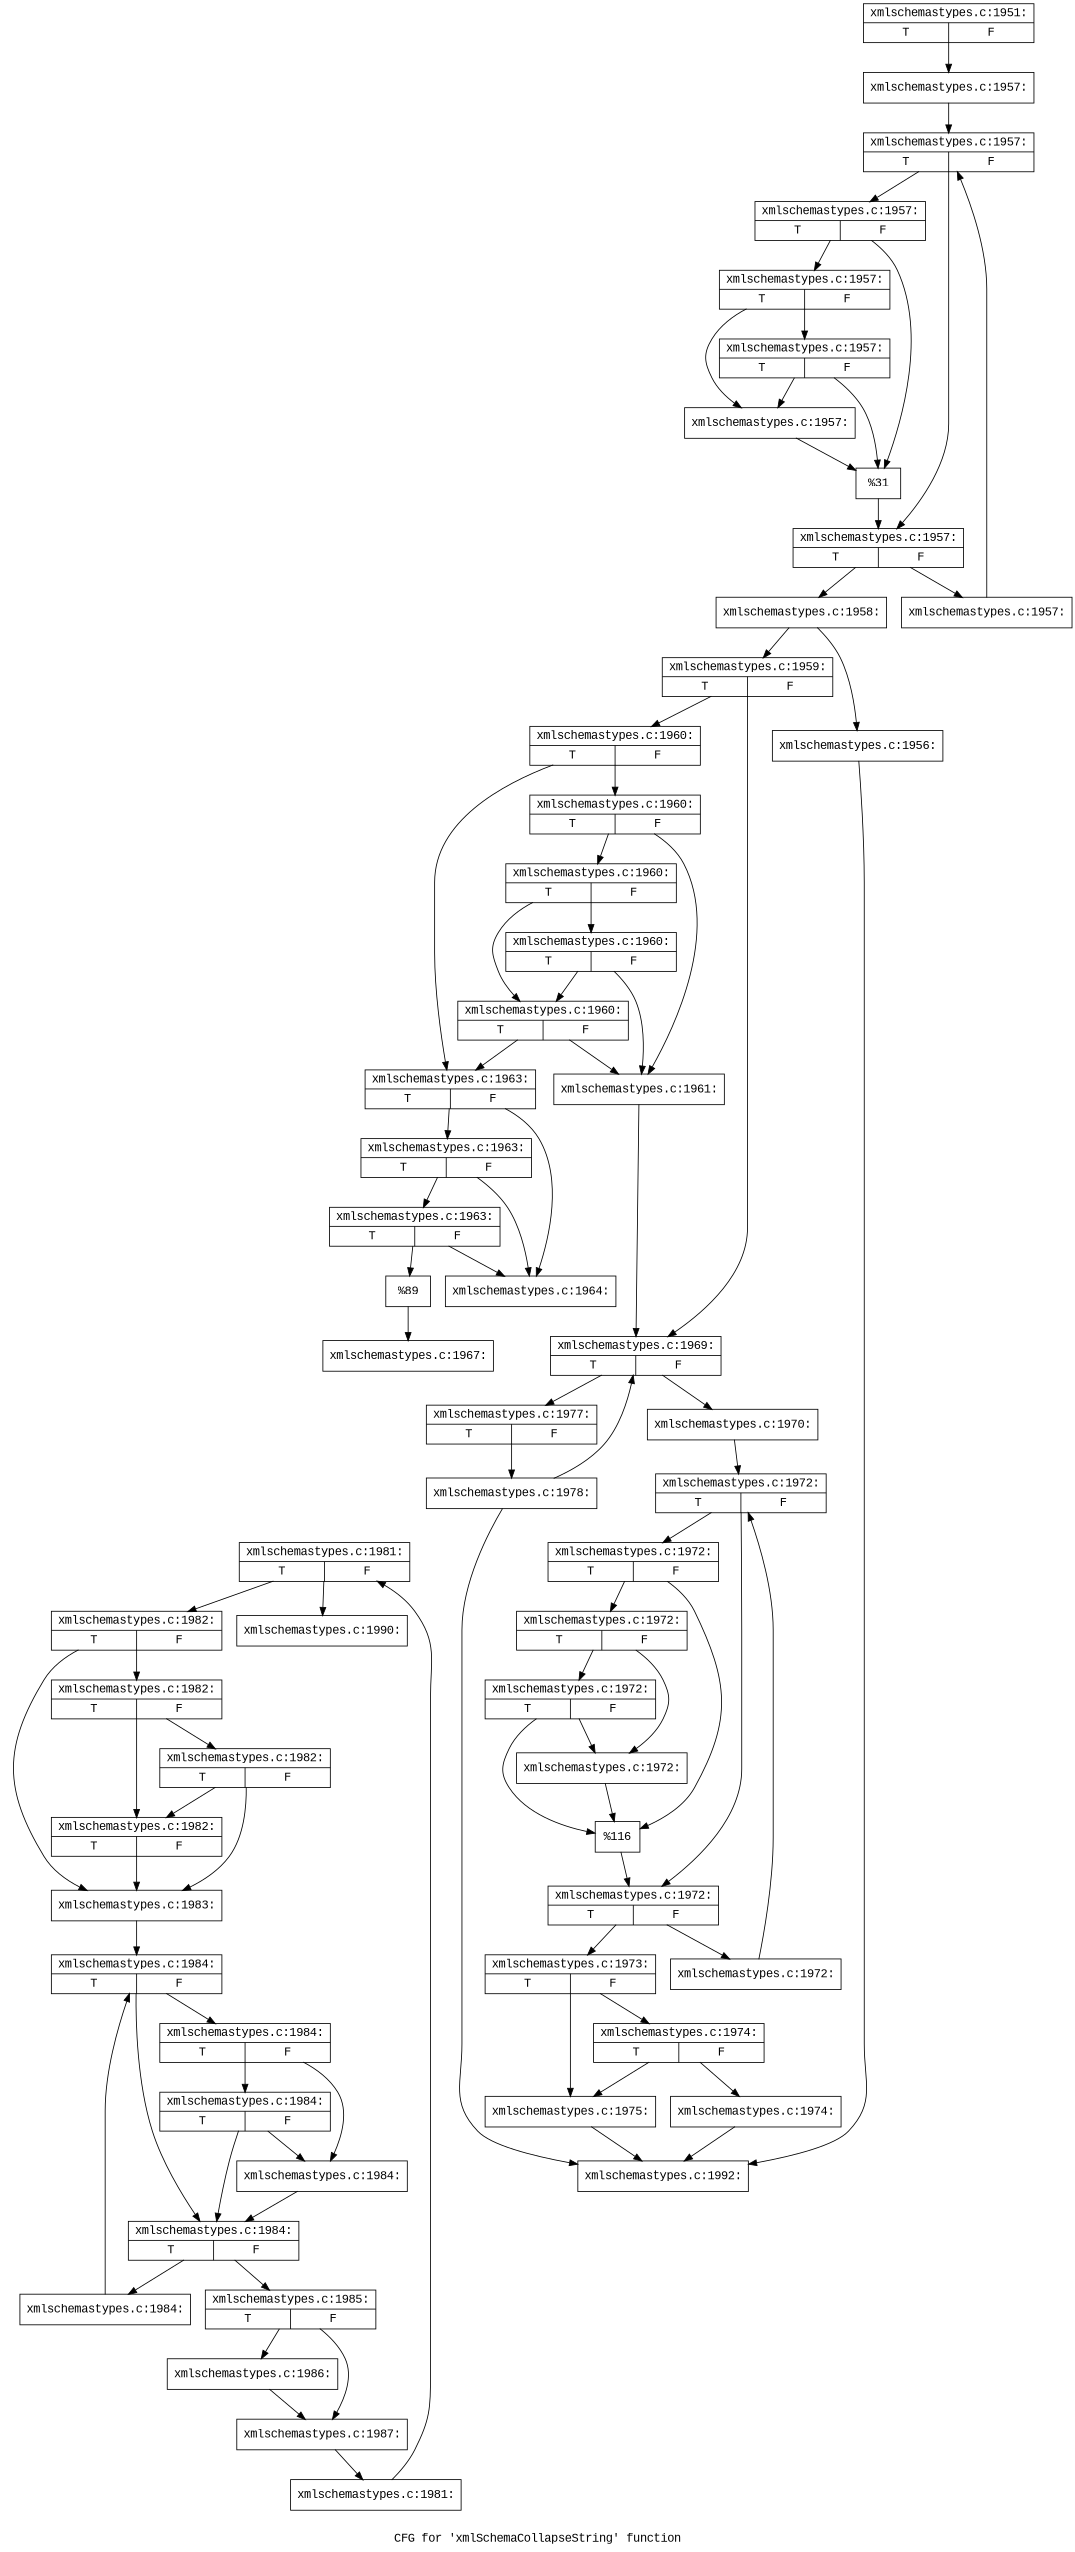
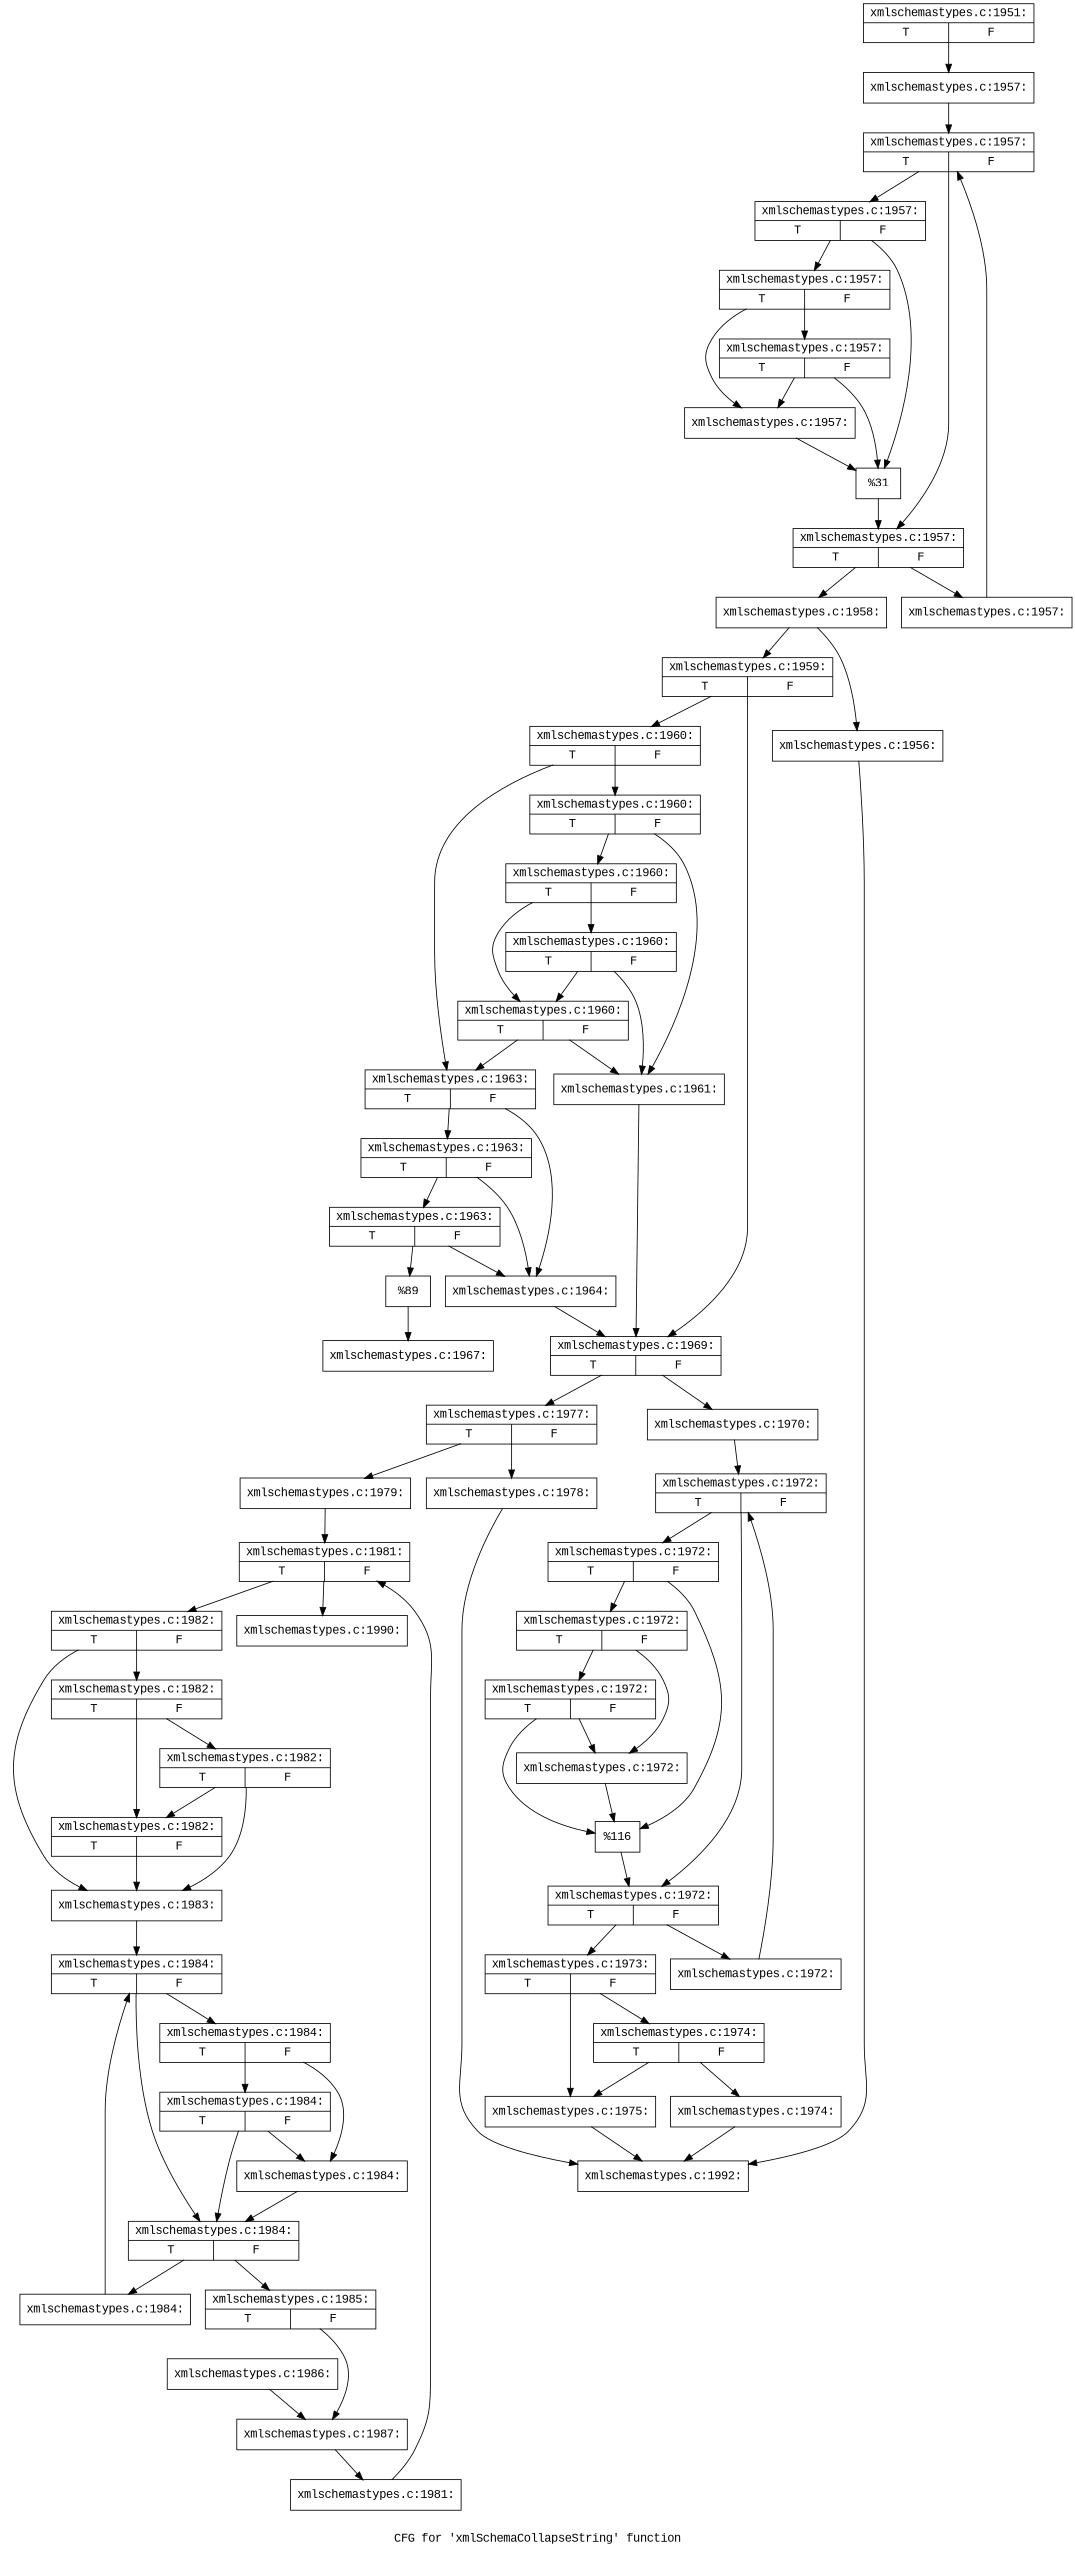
(606, 1442) -> (576, 1319)
none -> (325, 1493)
(272, 2340) -> none
